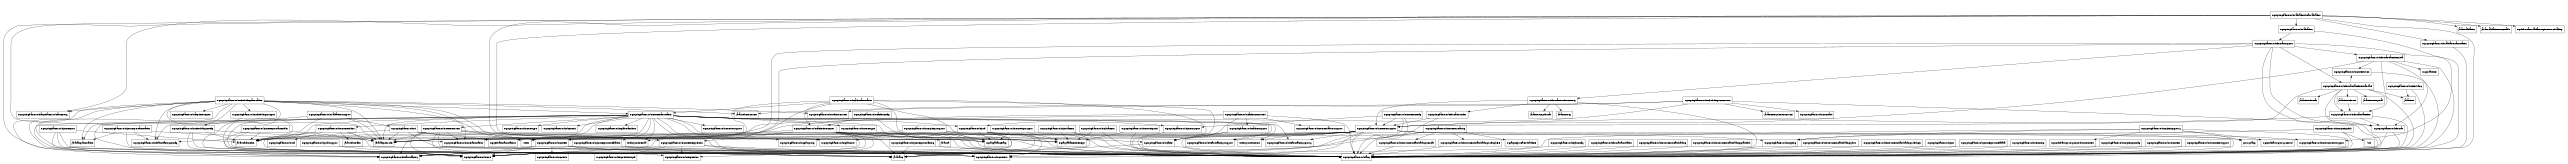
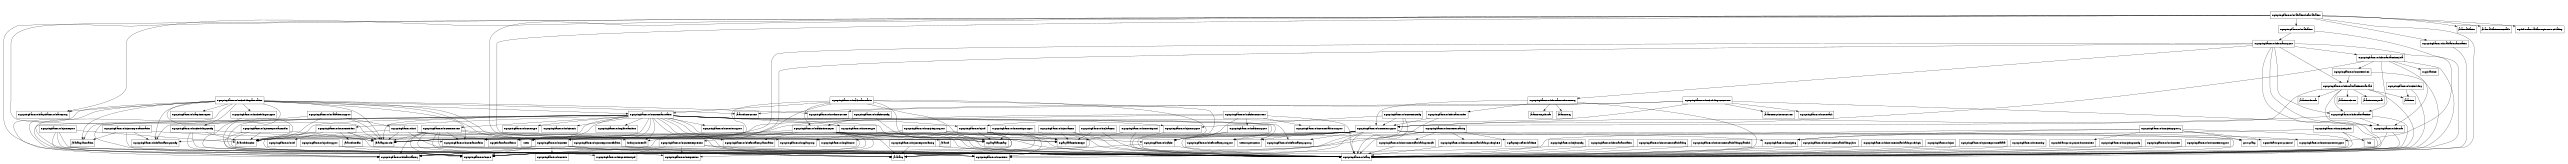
(2351, 80) -> (2349, 78)
(2349, 107) -> (2281, 96)
(559, 136) -> (496, 152)
none -> (749, 143)
(1250, 143) -> (1250, 143)
